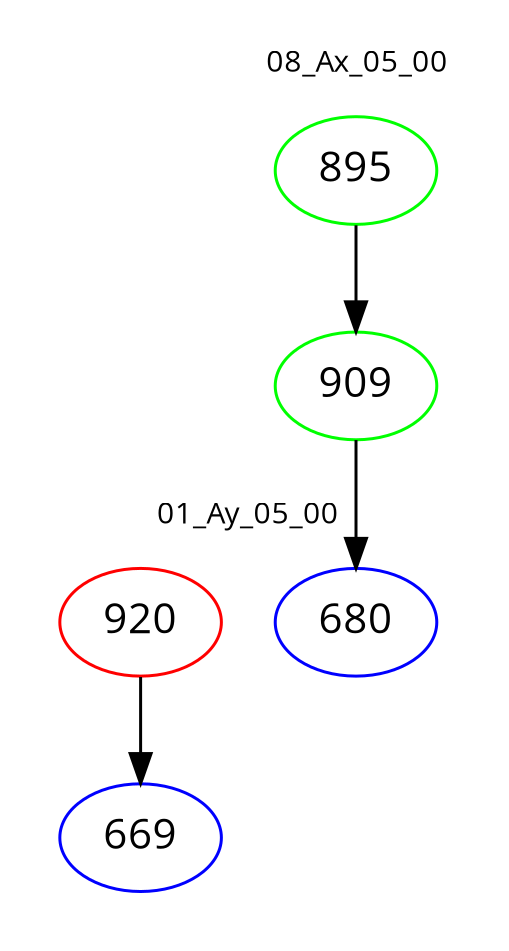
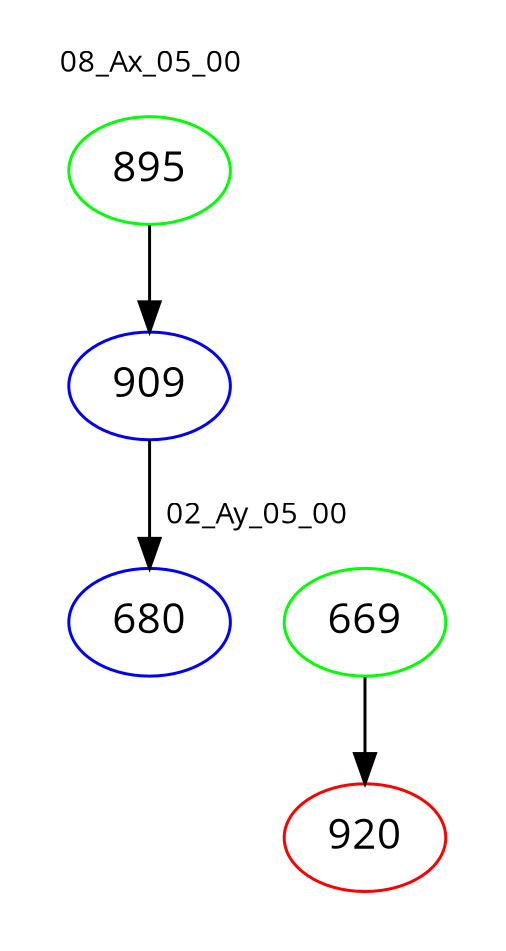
(356, 386) -> (150, 386)
(248, 516) -> (257, 516)
(141, 715) -> (365, 715)
(141, 838) -> (365, 622)
